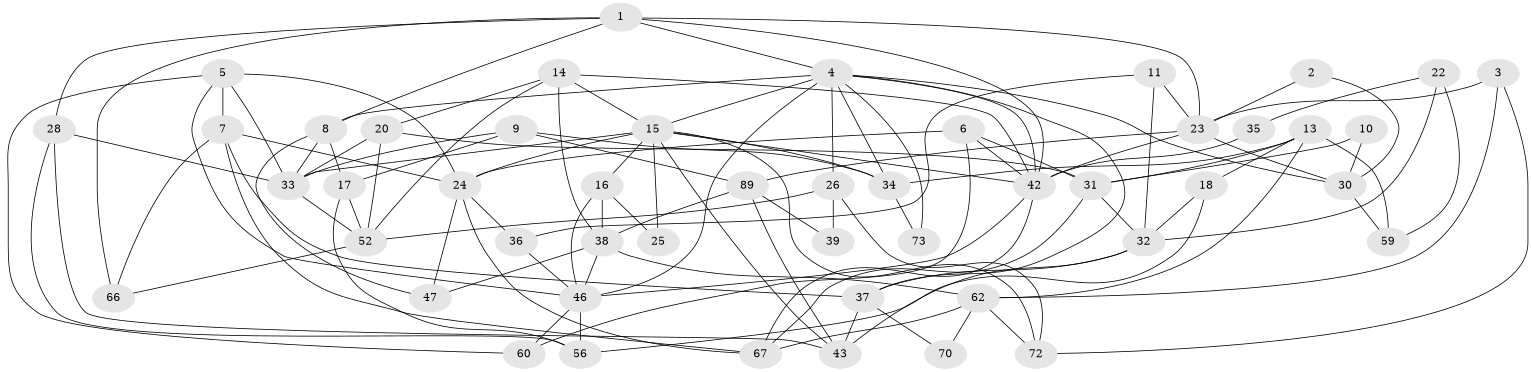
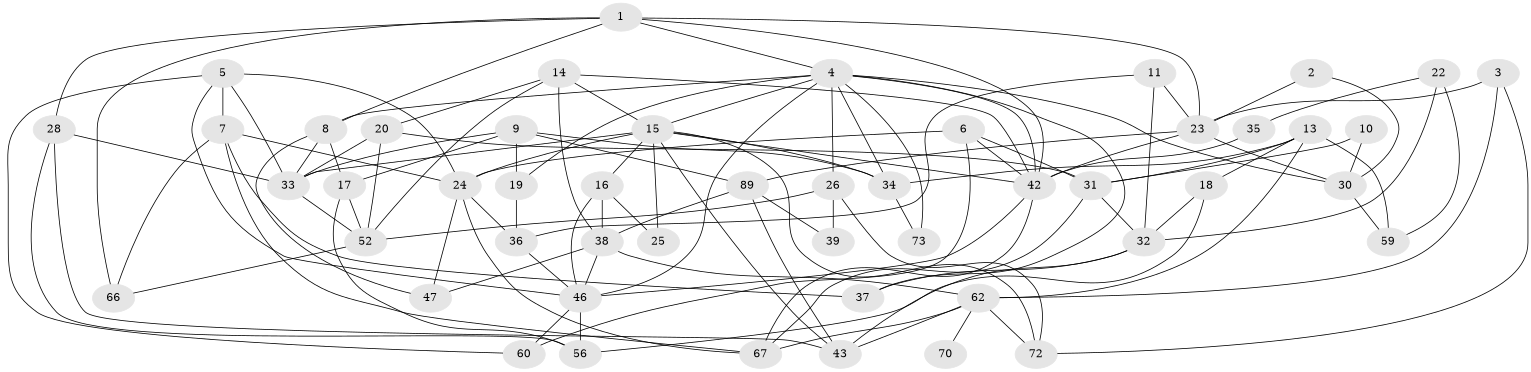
none -> (516, 186)
(852, 326) -> (907, 328)
(907, 328) -> none
